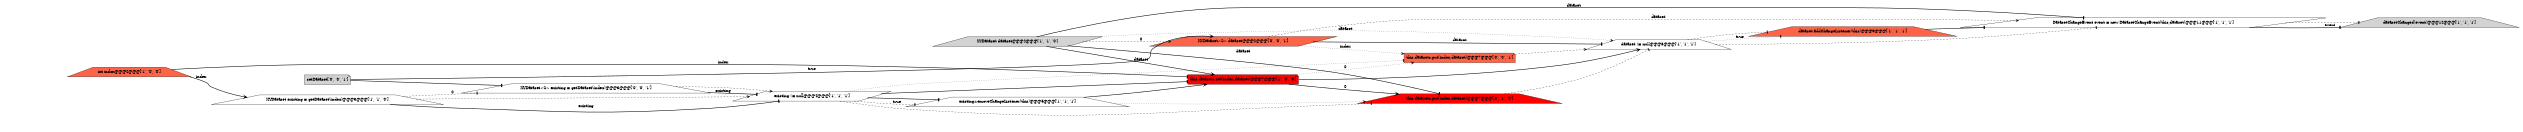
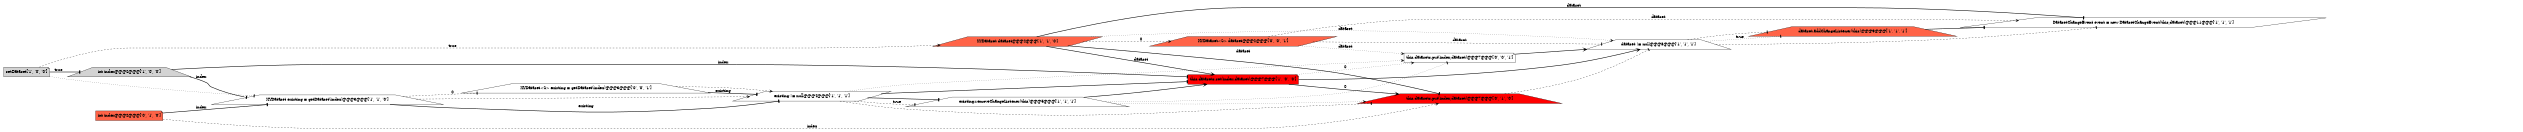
(2429, 23) -> none
(1017, 42) -> (1017, 42)
(1457, 43) -> (1457, 43)
(1345, 47) -> (1345, 47)
(1550, 52) -> (1550, 52)
(1460, 58) -> (1460, 58)
none -> (27, 72)
(129, 72) -> (129, 72)
(1138, 73) -> (1138, 73)
(327, 80) -> none
(216, 89) -> (216, 89)
none -> (1278, 98)
none -> (129, 116)
